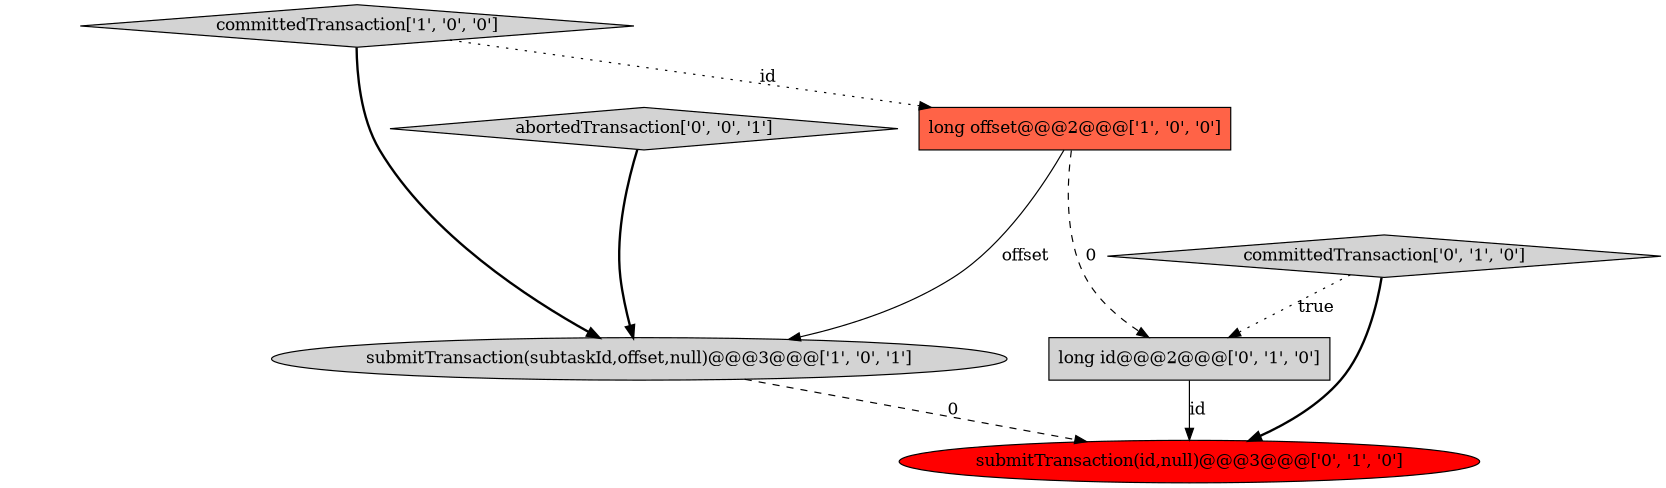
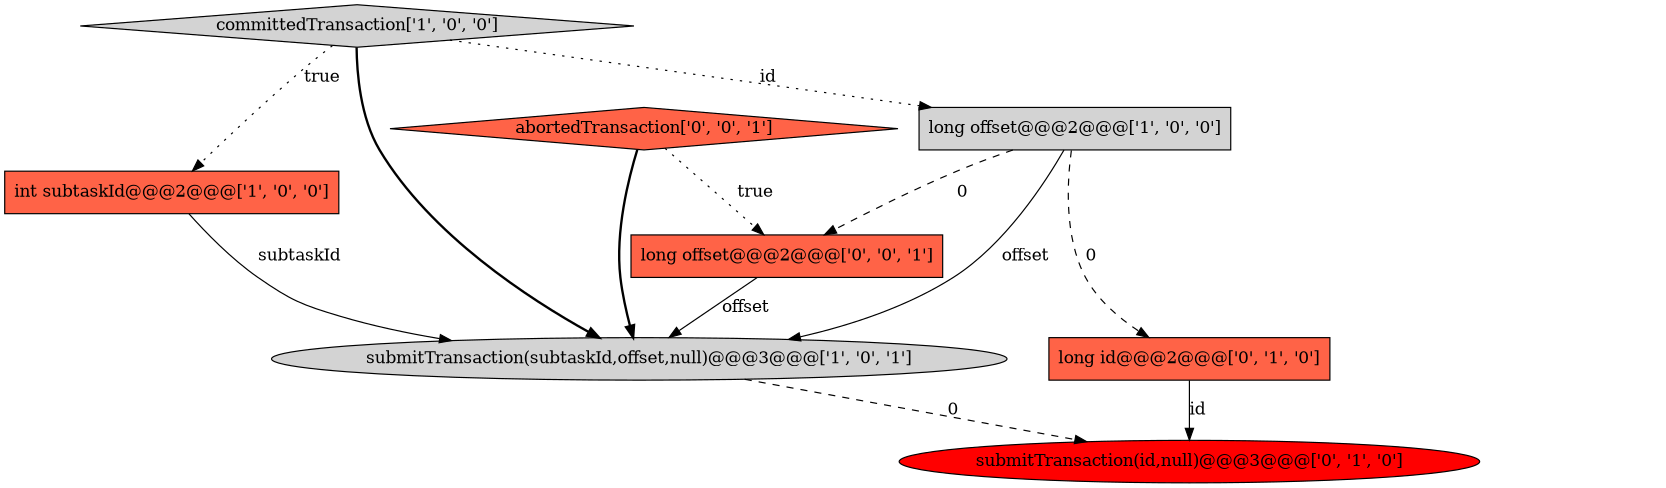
(644, 129) -> (644, 129)
(1075, 129) -> (1075, 129)
none -> (172, 192)
none -> (787, 256)
(1384, 256) -> none
(1189, 359) -> (1189, 359)
